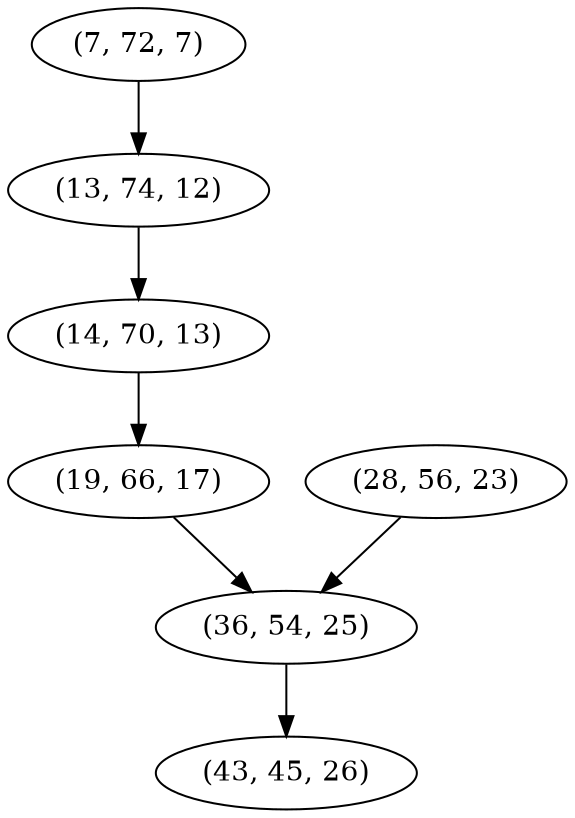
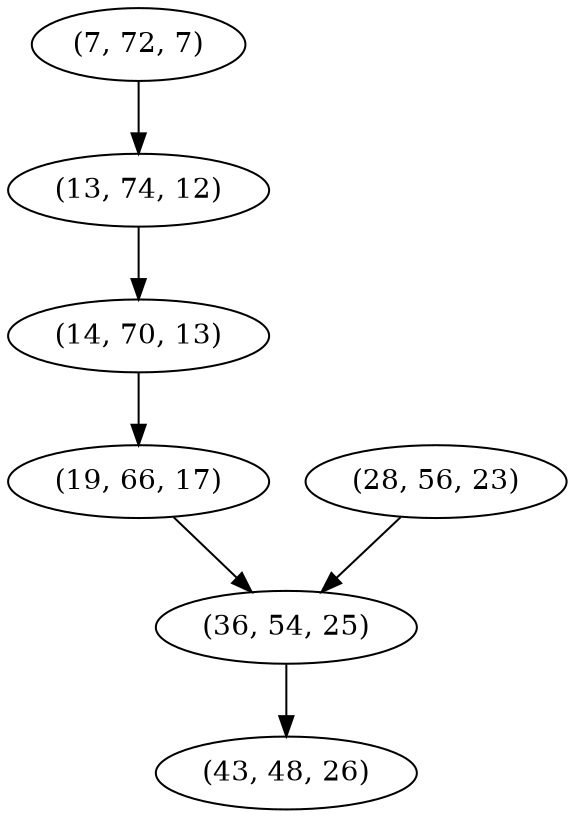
(286, 773) -> (286, 773)
